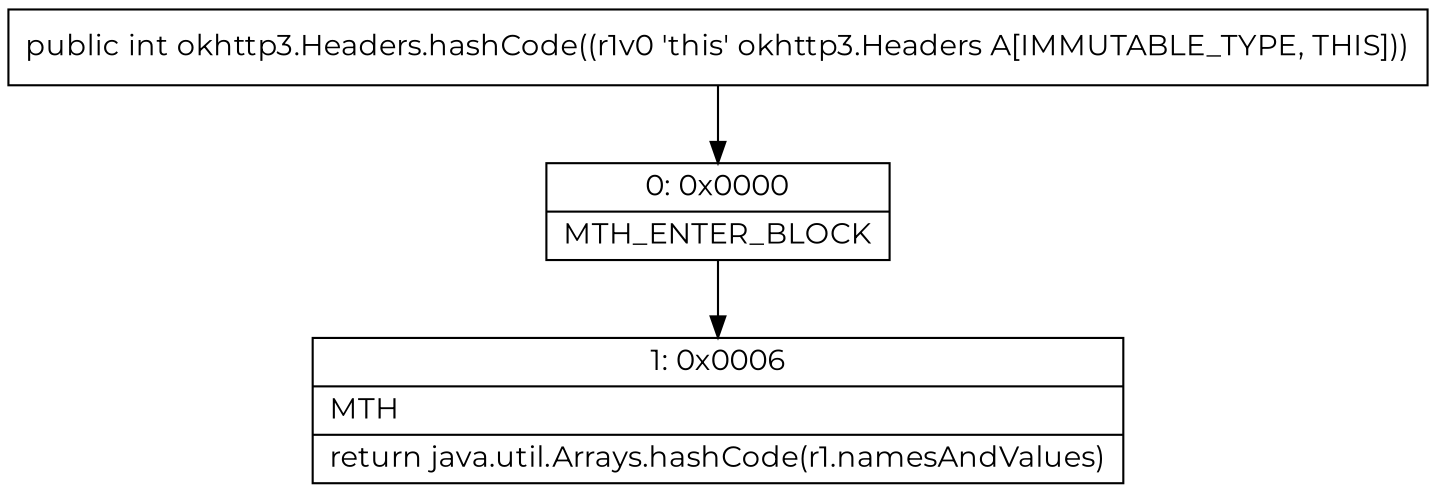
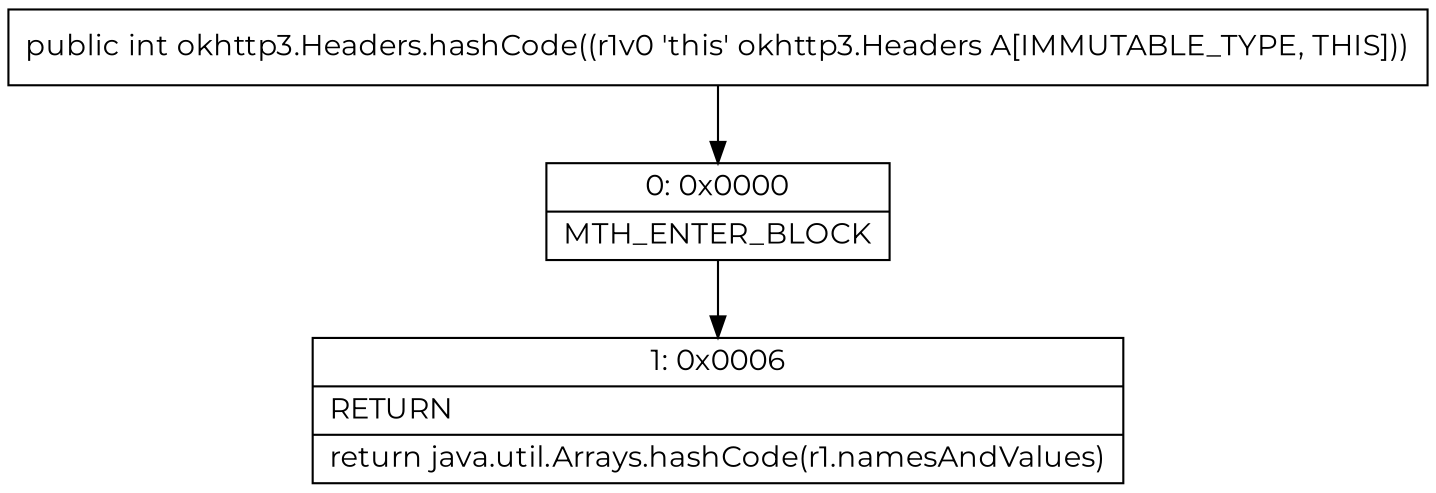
(365, 410) -> (392, 410)
